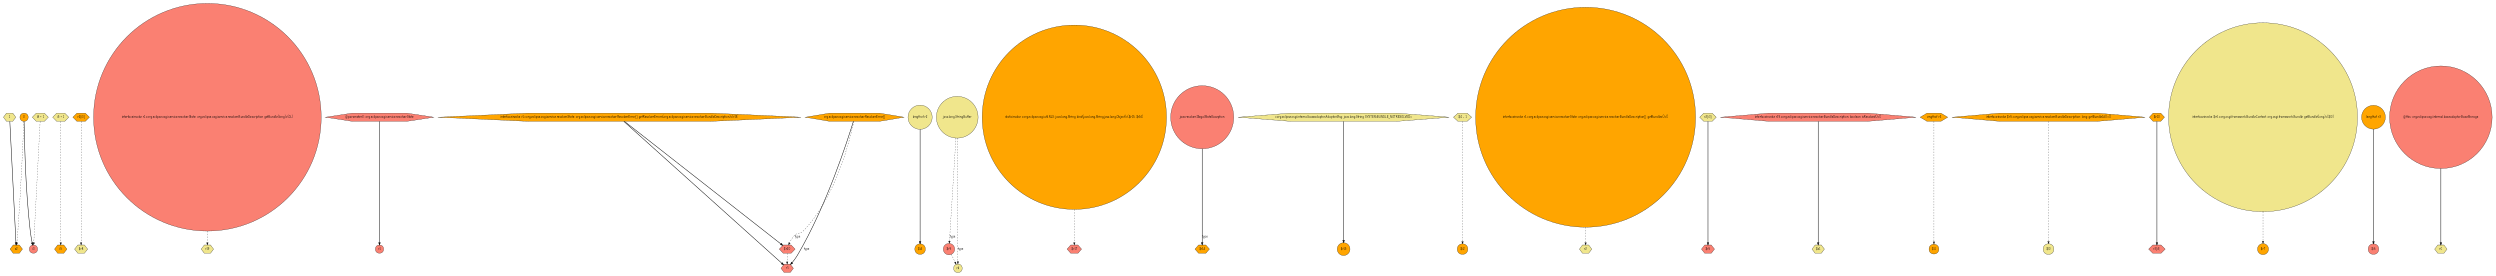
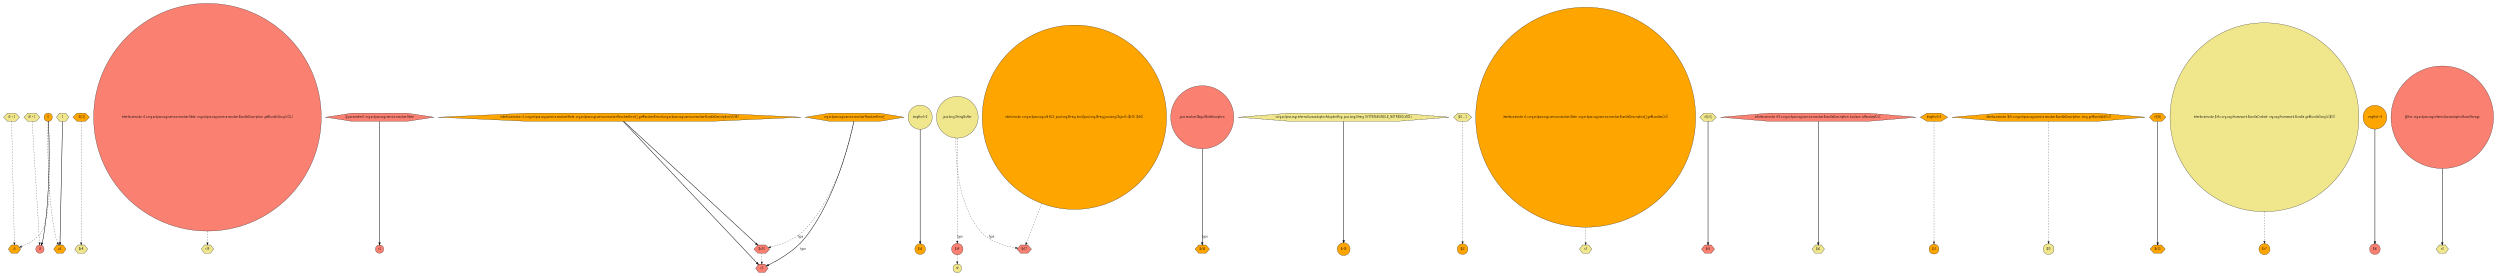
(2157, 182) -> (2158, 182)
none -> (49, 190)
(958, 200) -> (966, 206)
(2157, 249) -> (2158, 117)
